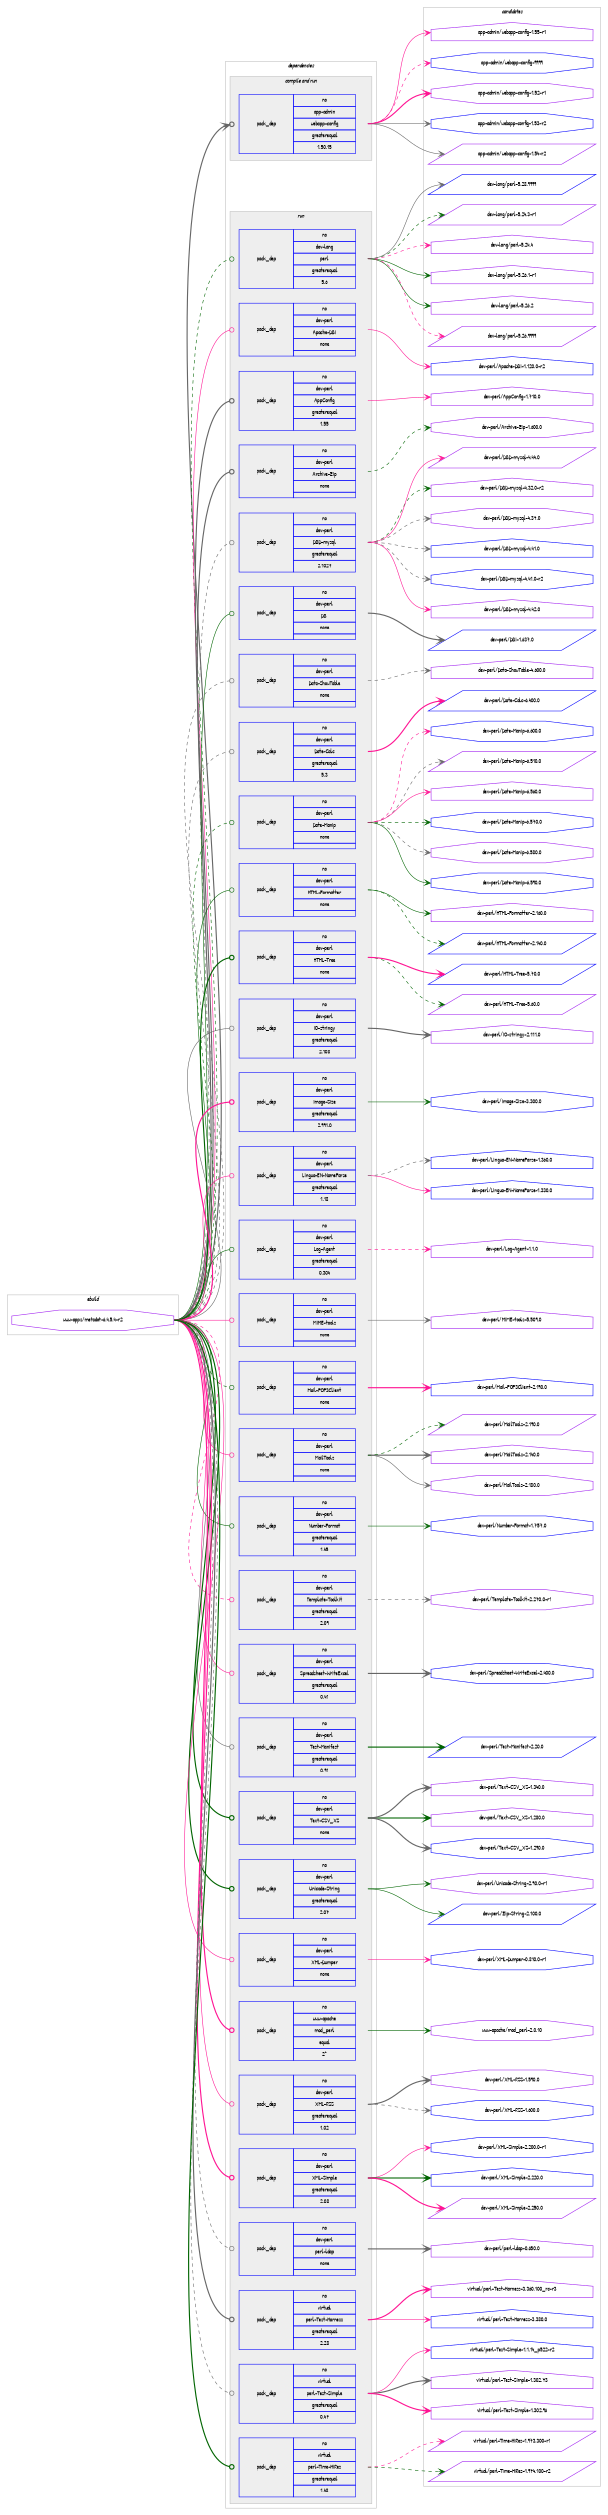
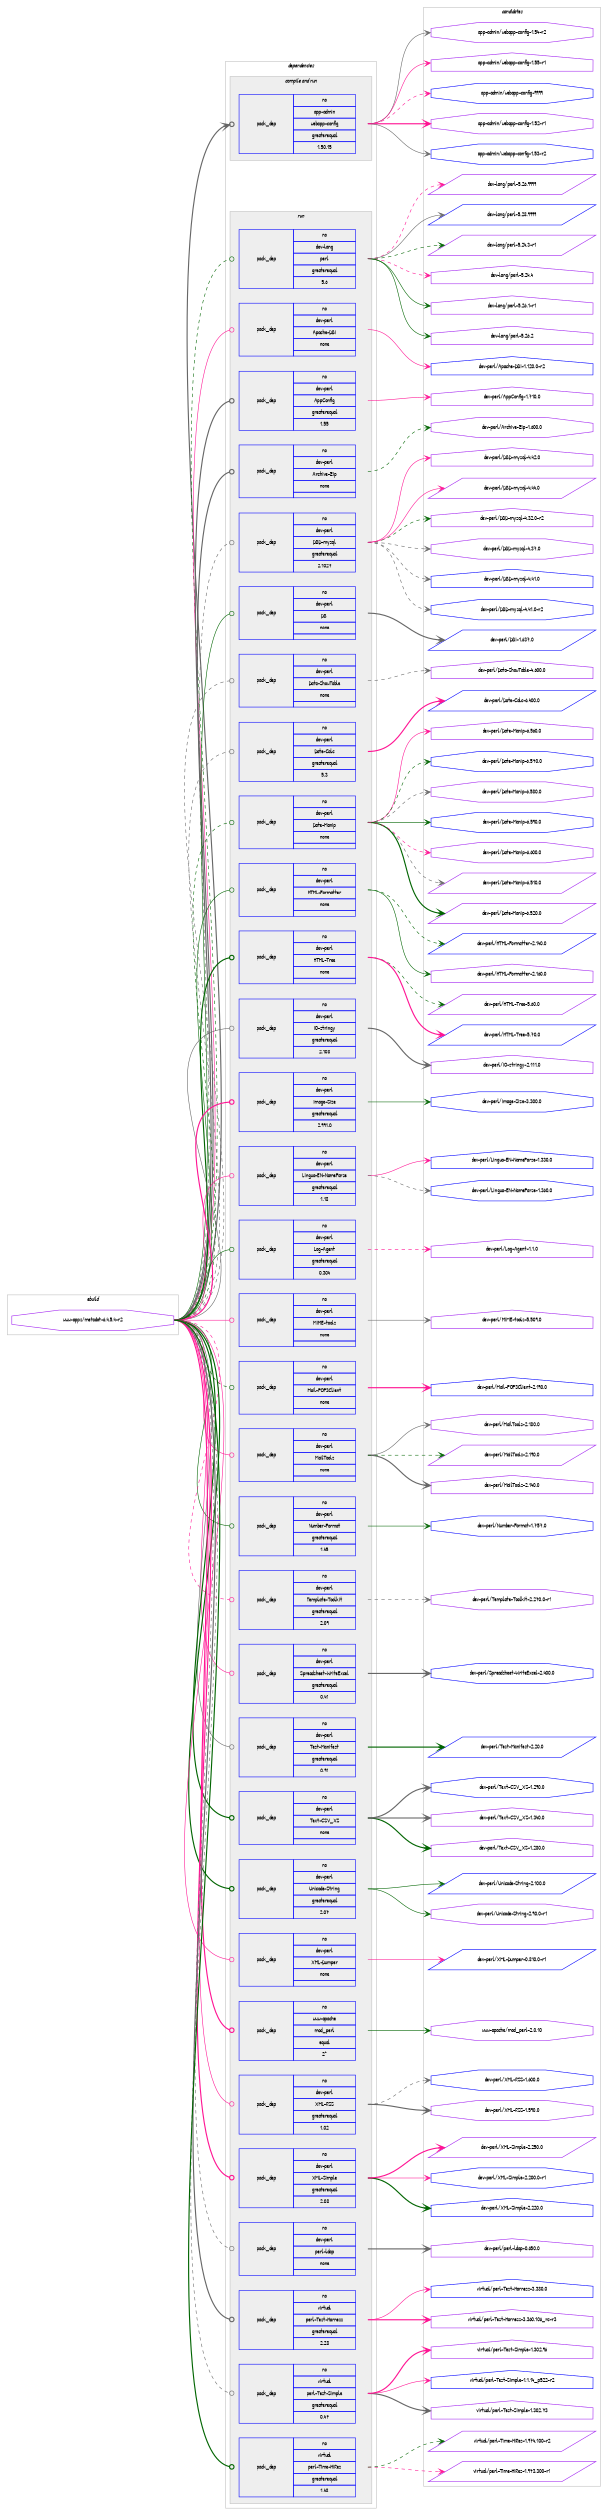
(512, 154) -> (512, 33)
(512, 731) -> (512, 853)
none -> (512, 914)
(512, 1160) -> (512, 1191)
(512, 1914) -> (512, 1884)
(512, 1960) -> (512, 1960)
(512, 2289) -> (512, 2320)
